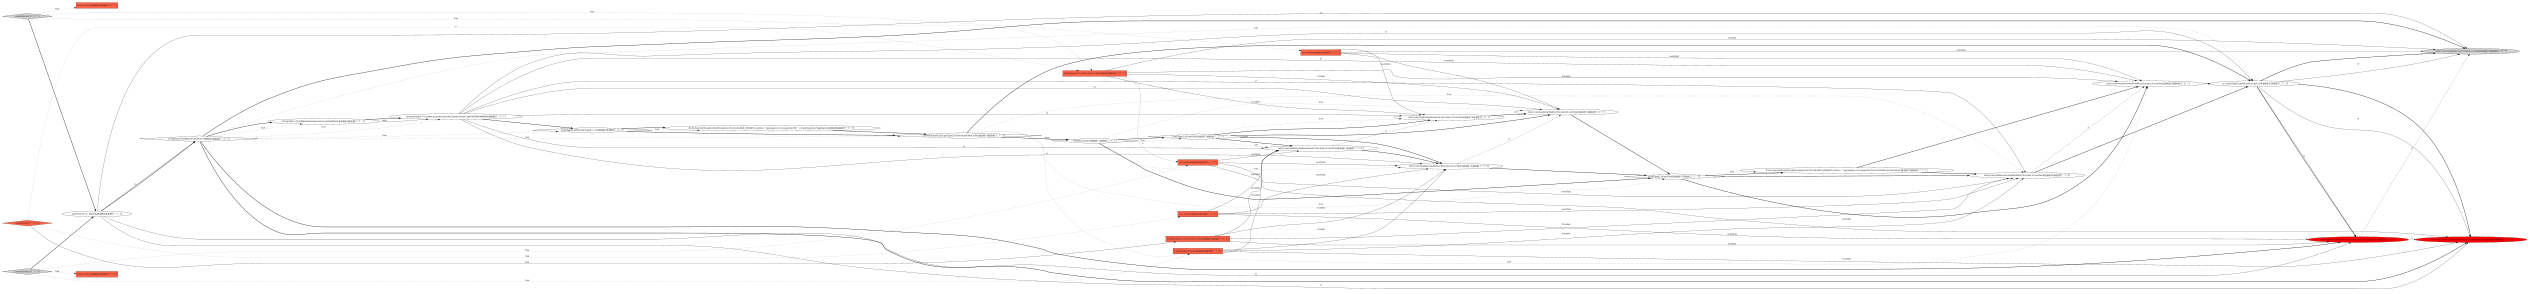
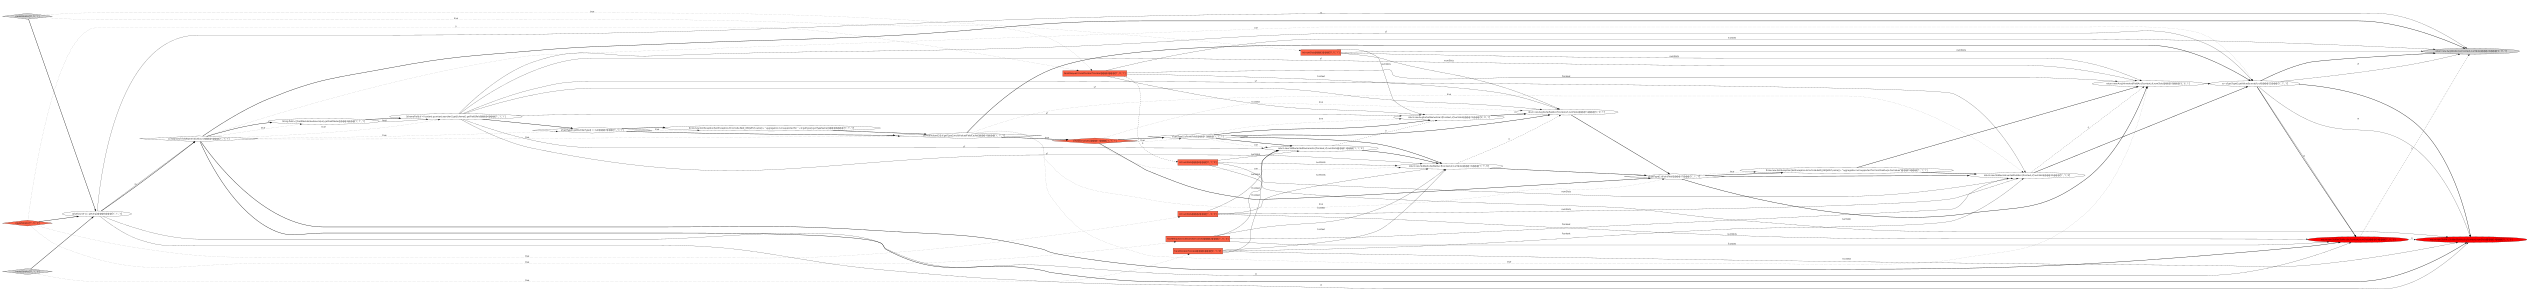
(97, 5) -> none
(1095, 141) -> (1095, 141)
none -> (58, 219)
(616, 251) -> none
(598, 263) -> (598, 263)
(97, 274) -> none
